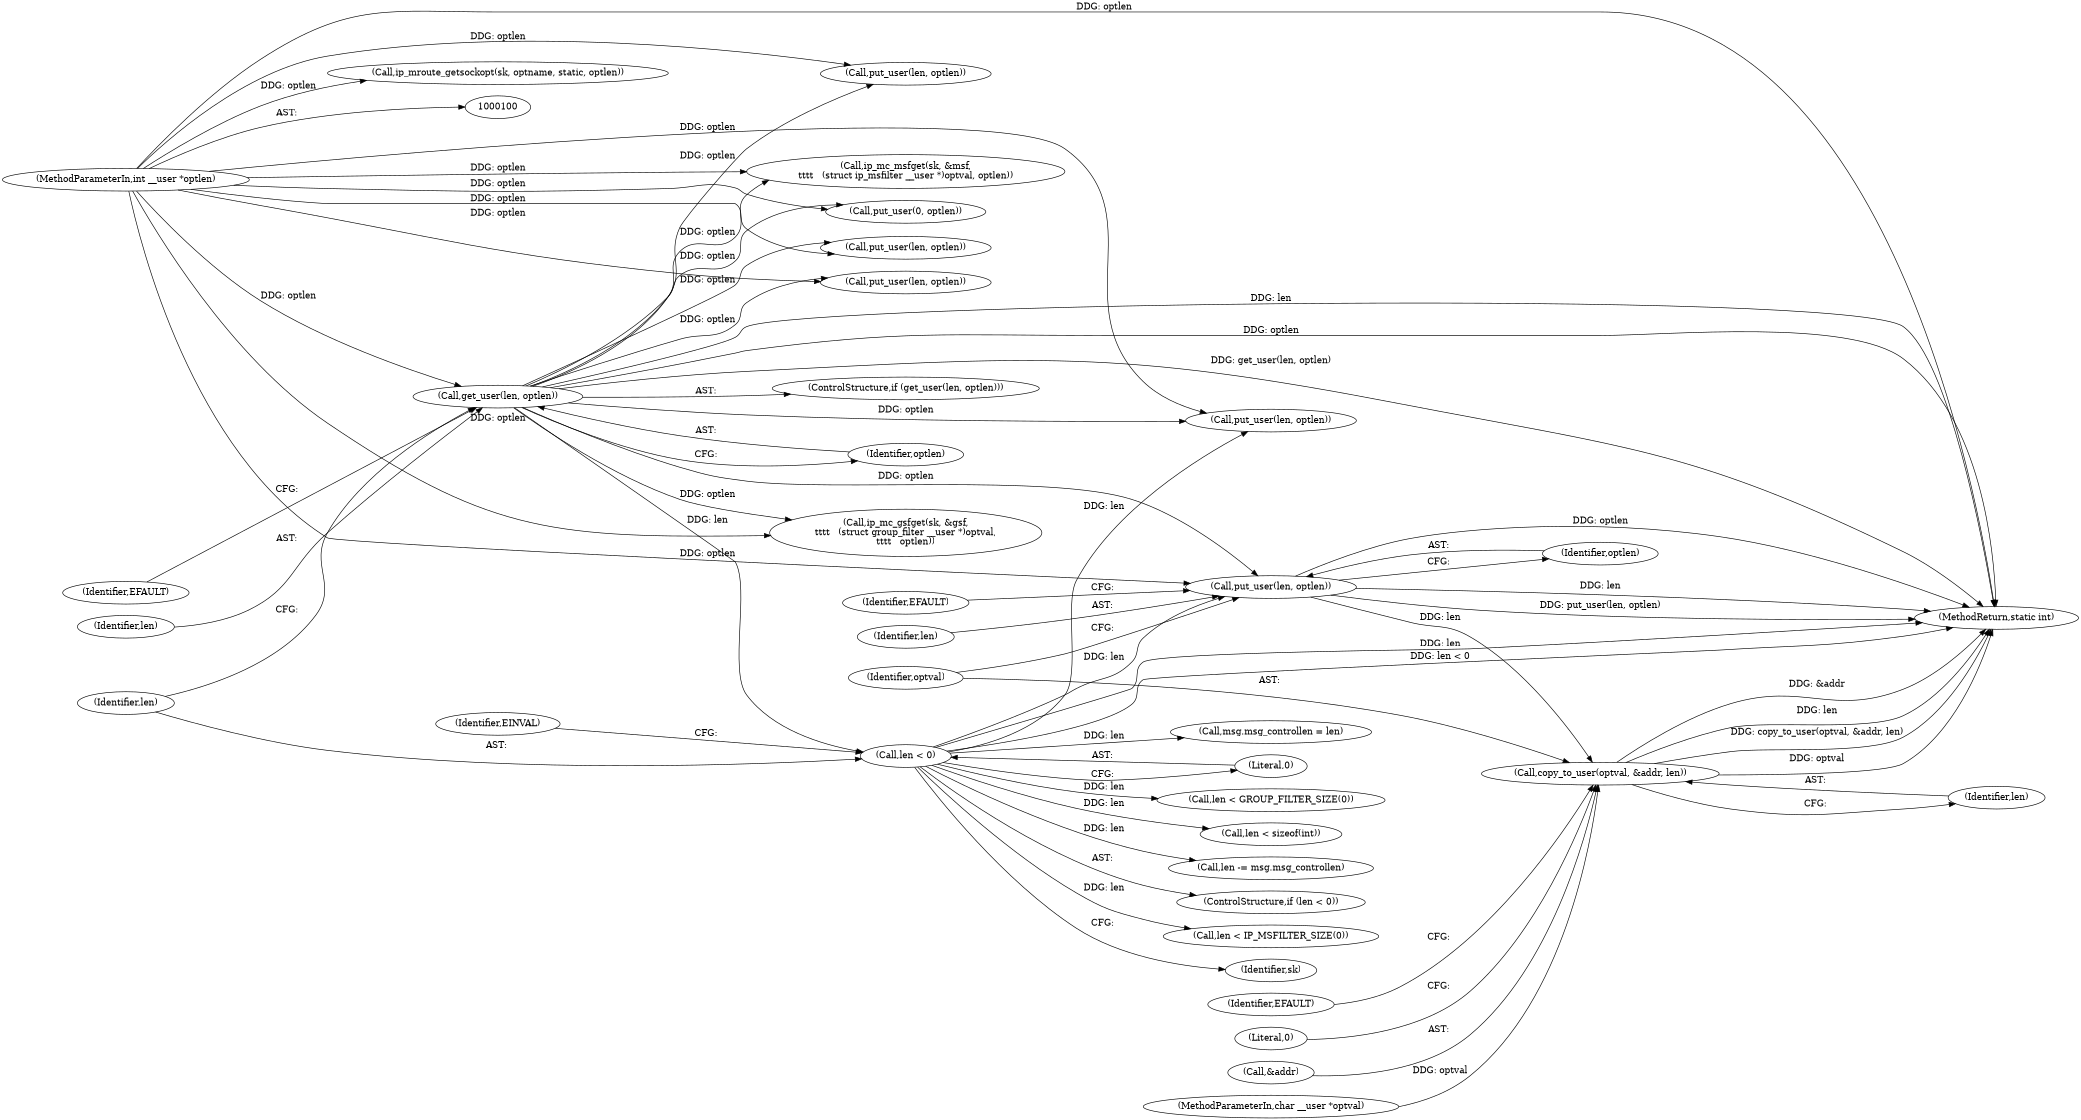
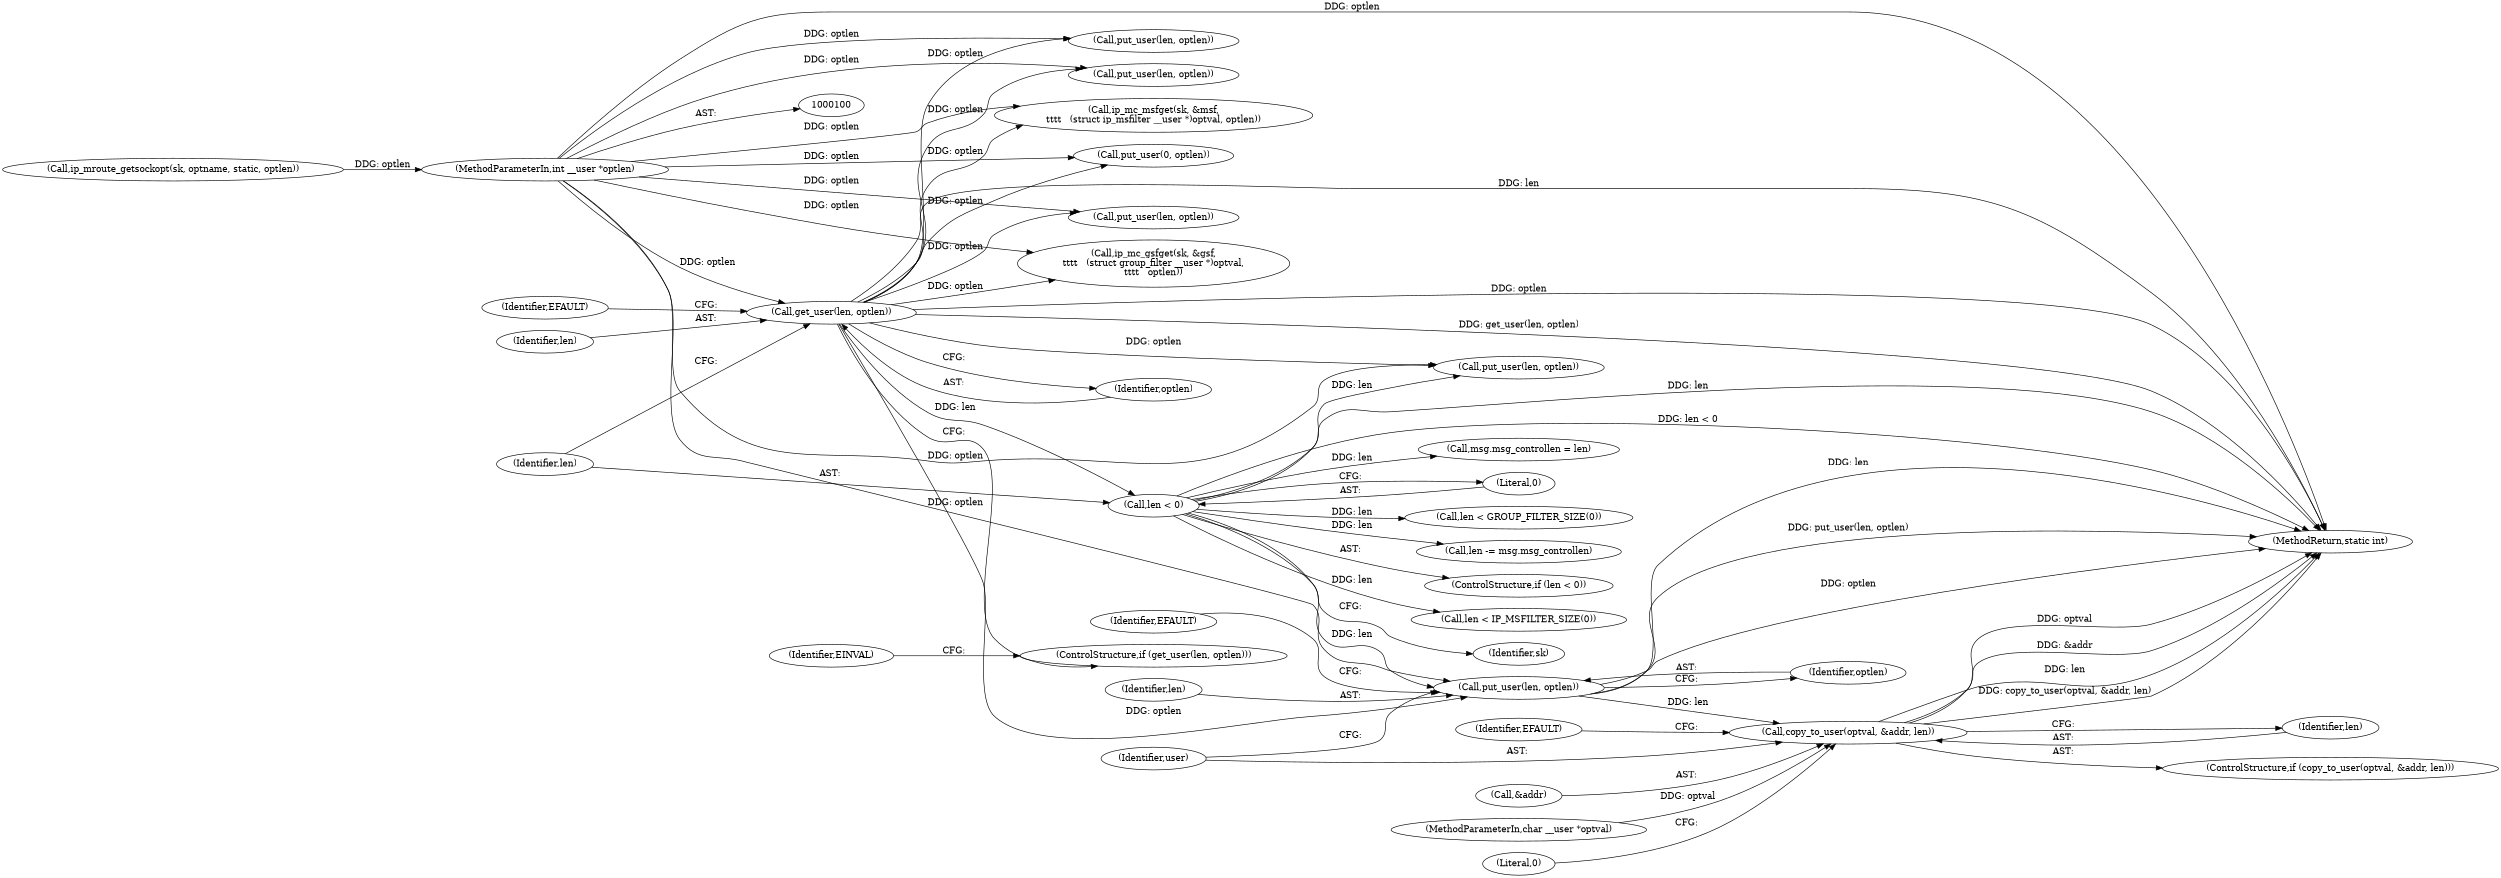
(247, 112) -> (379, 170)
(707, 391) -> (955, 432)
(906, 678) -> (1154, 759)
(706, 740) -> (954, 656)
none -> (2331, 769)
(1271, 834) -> none
